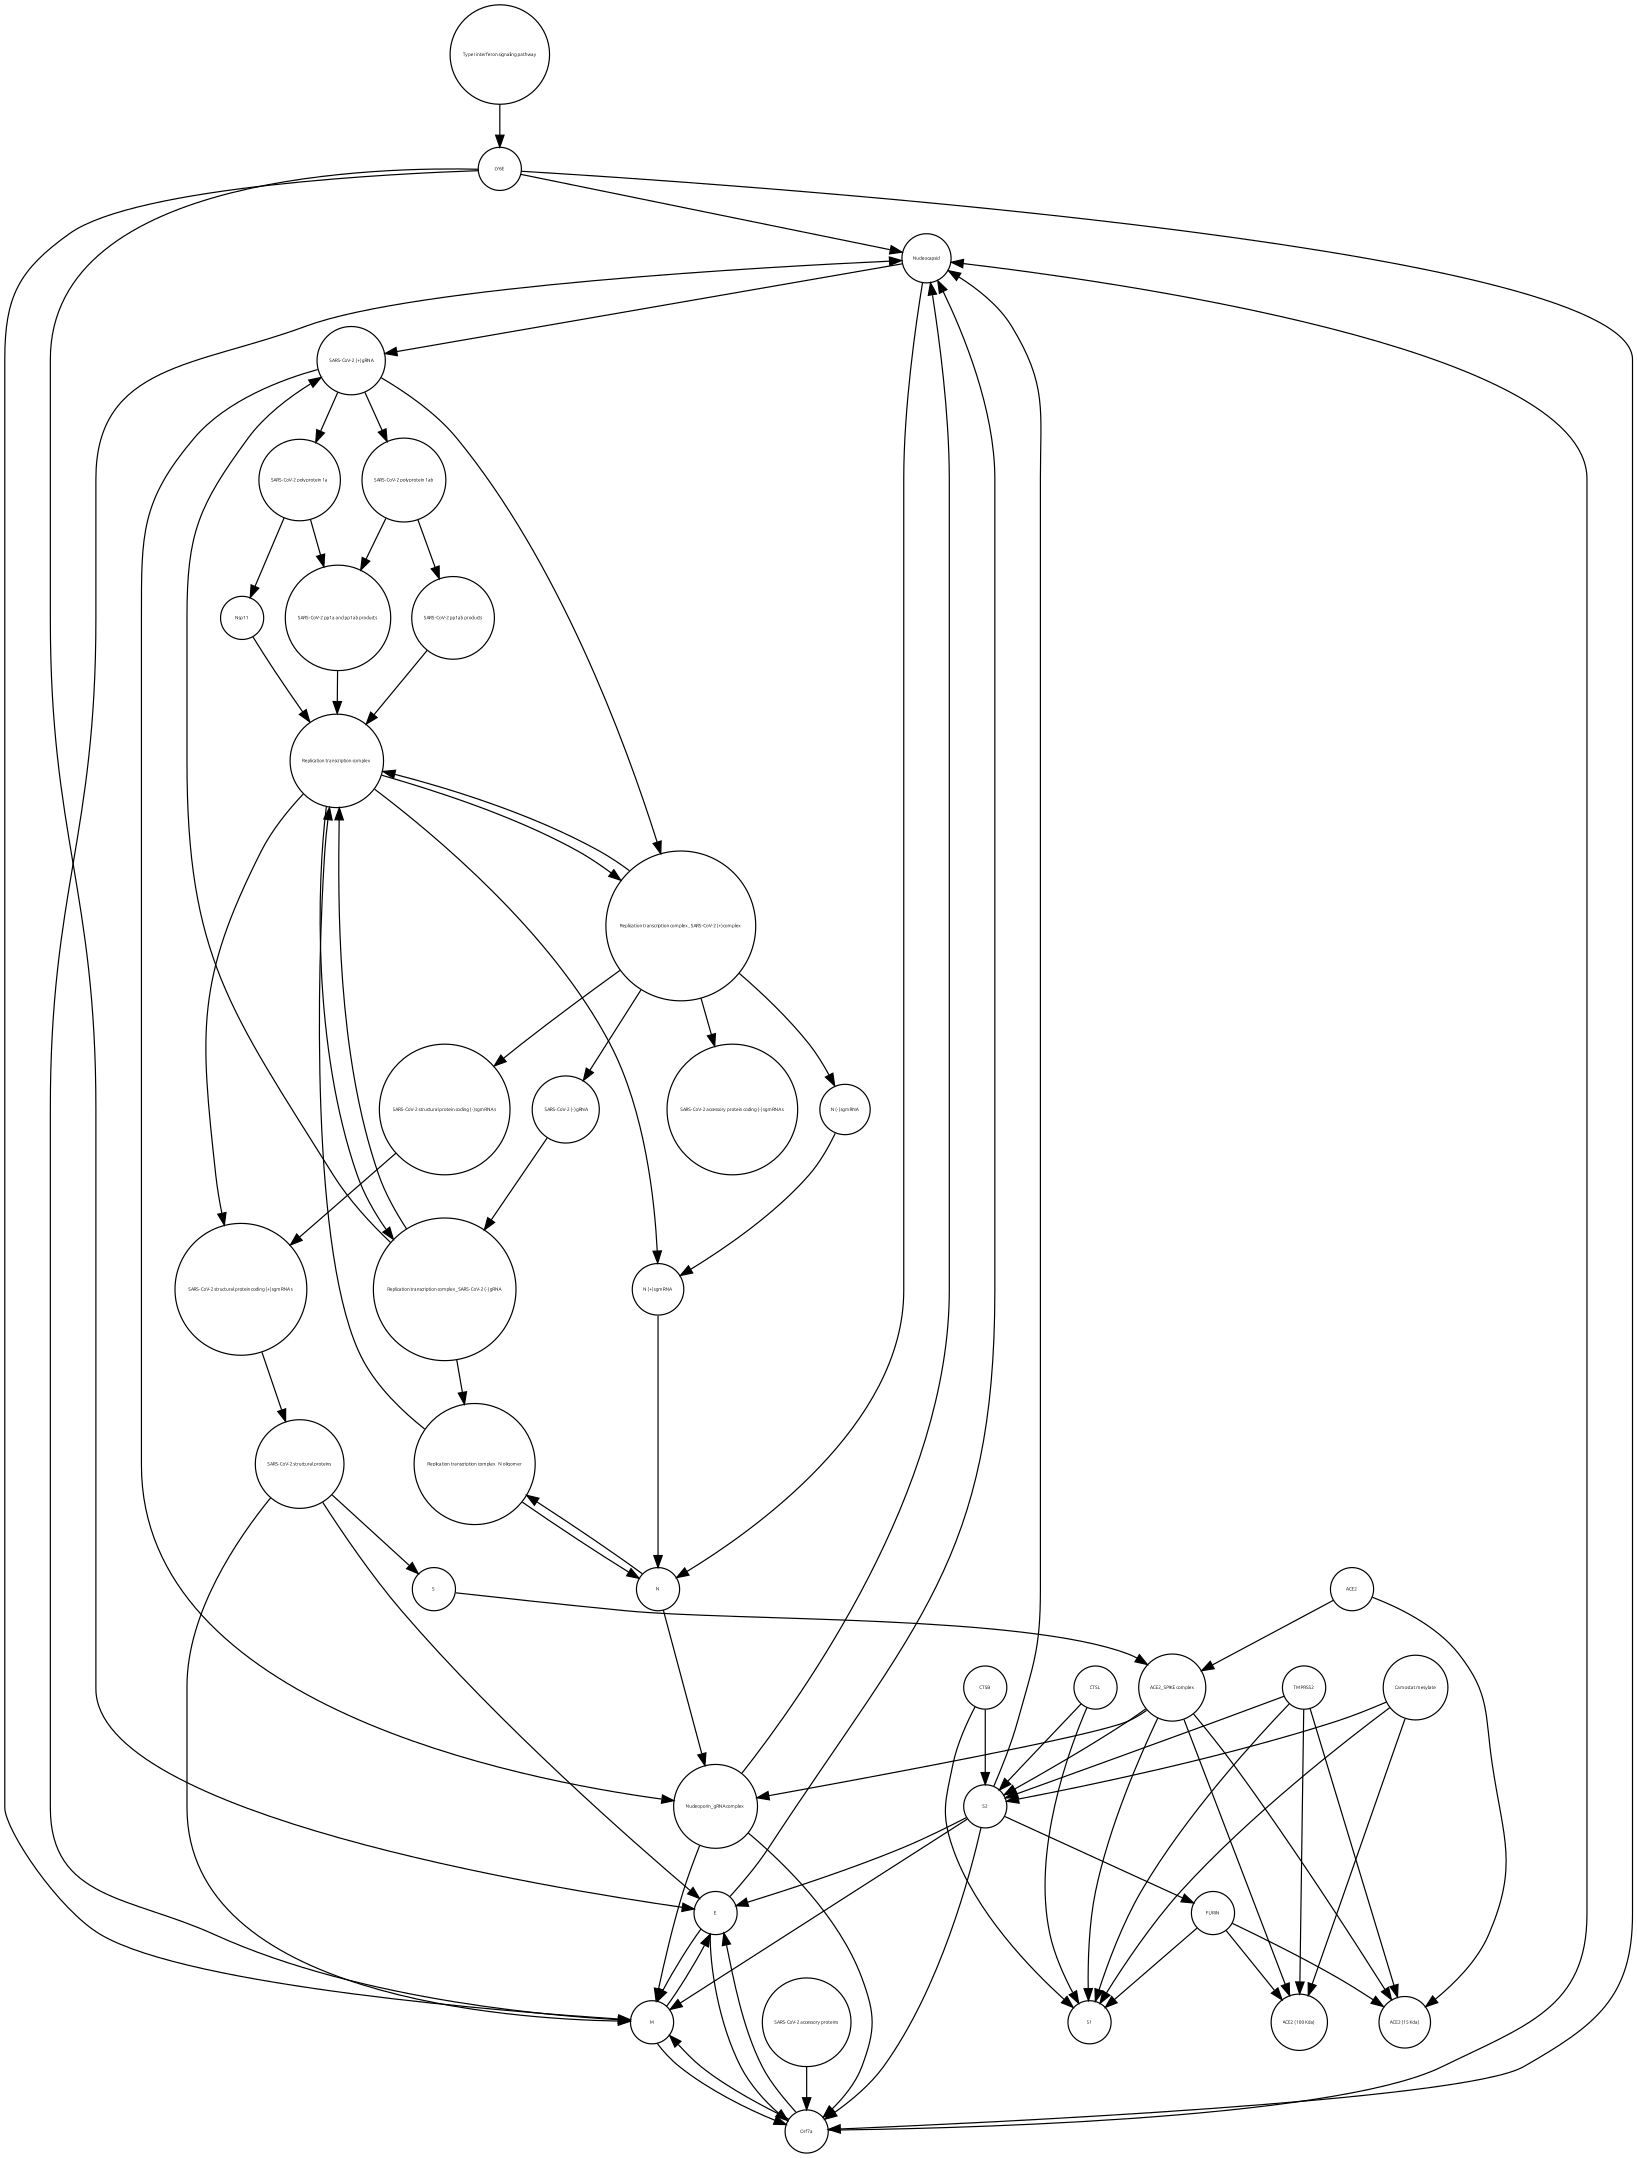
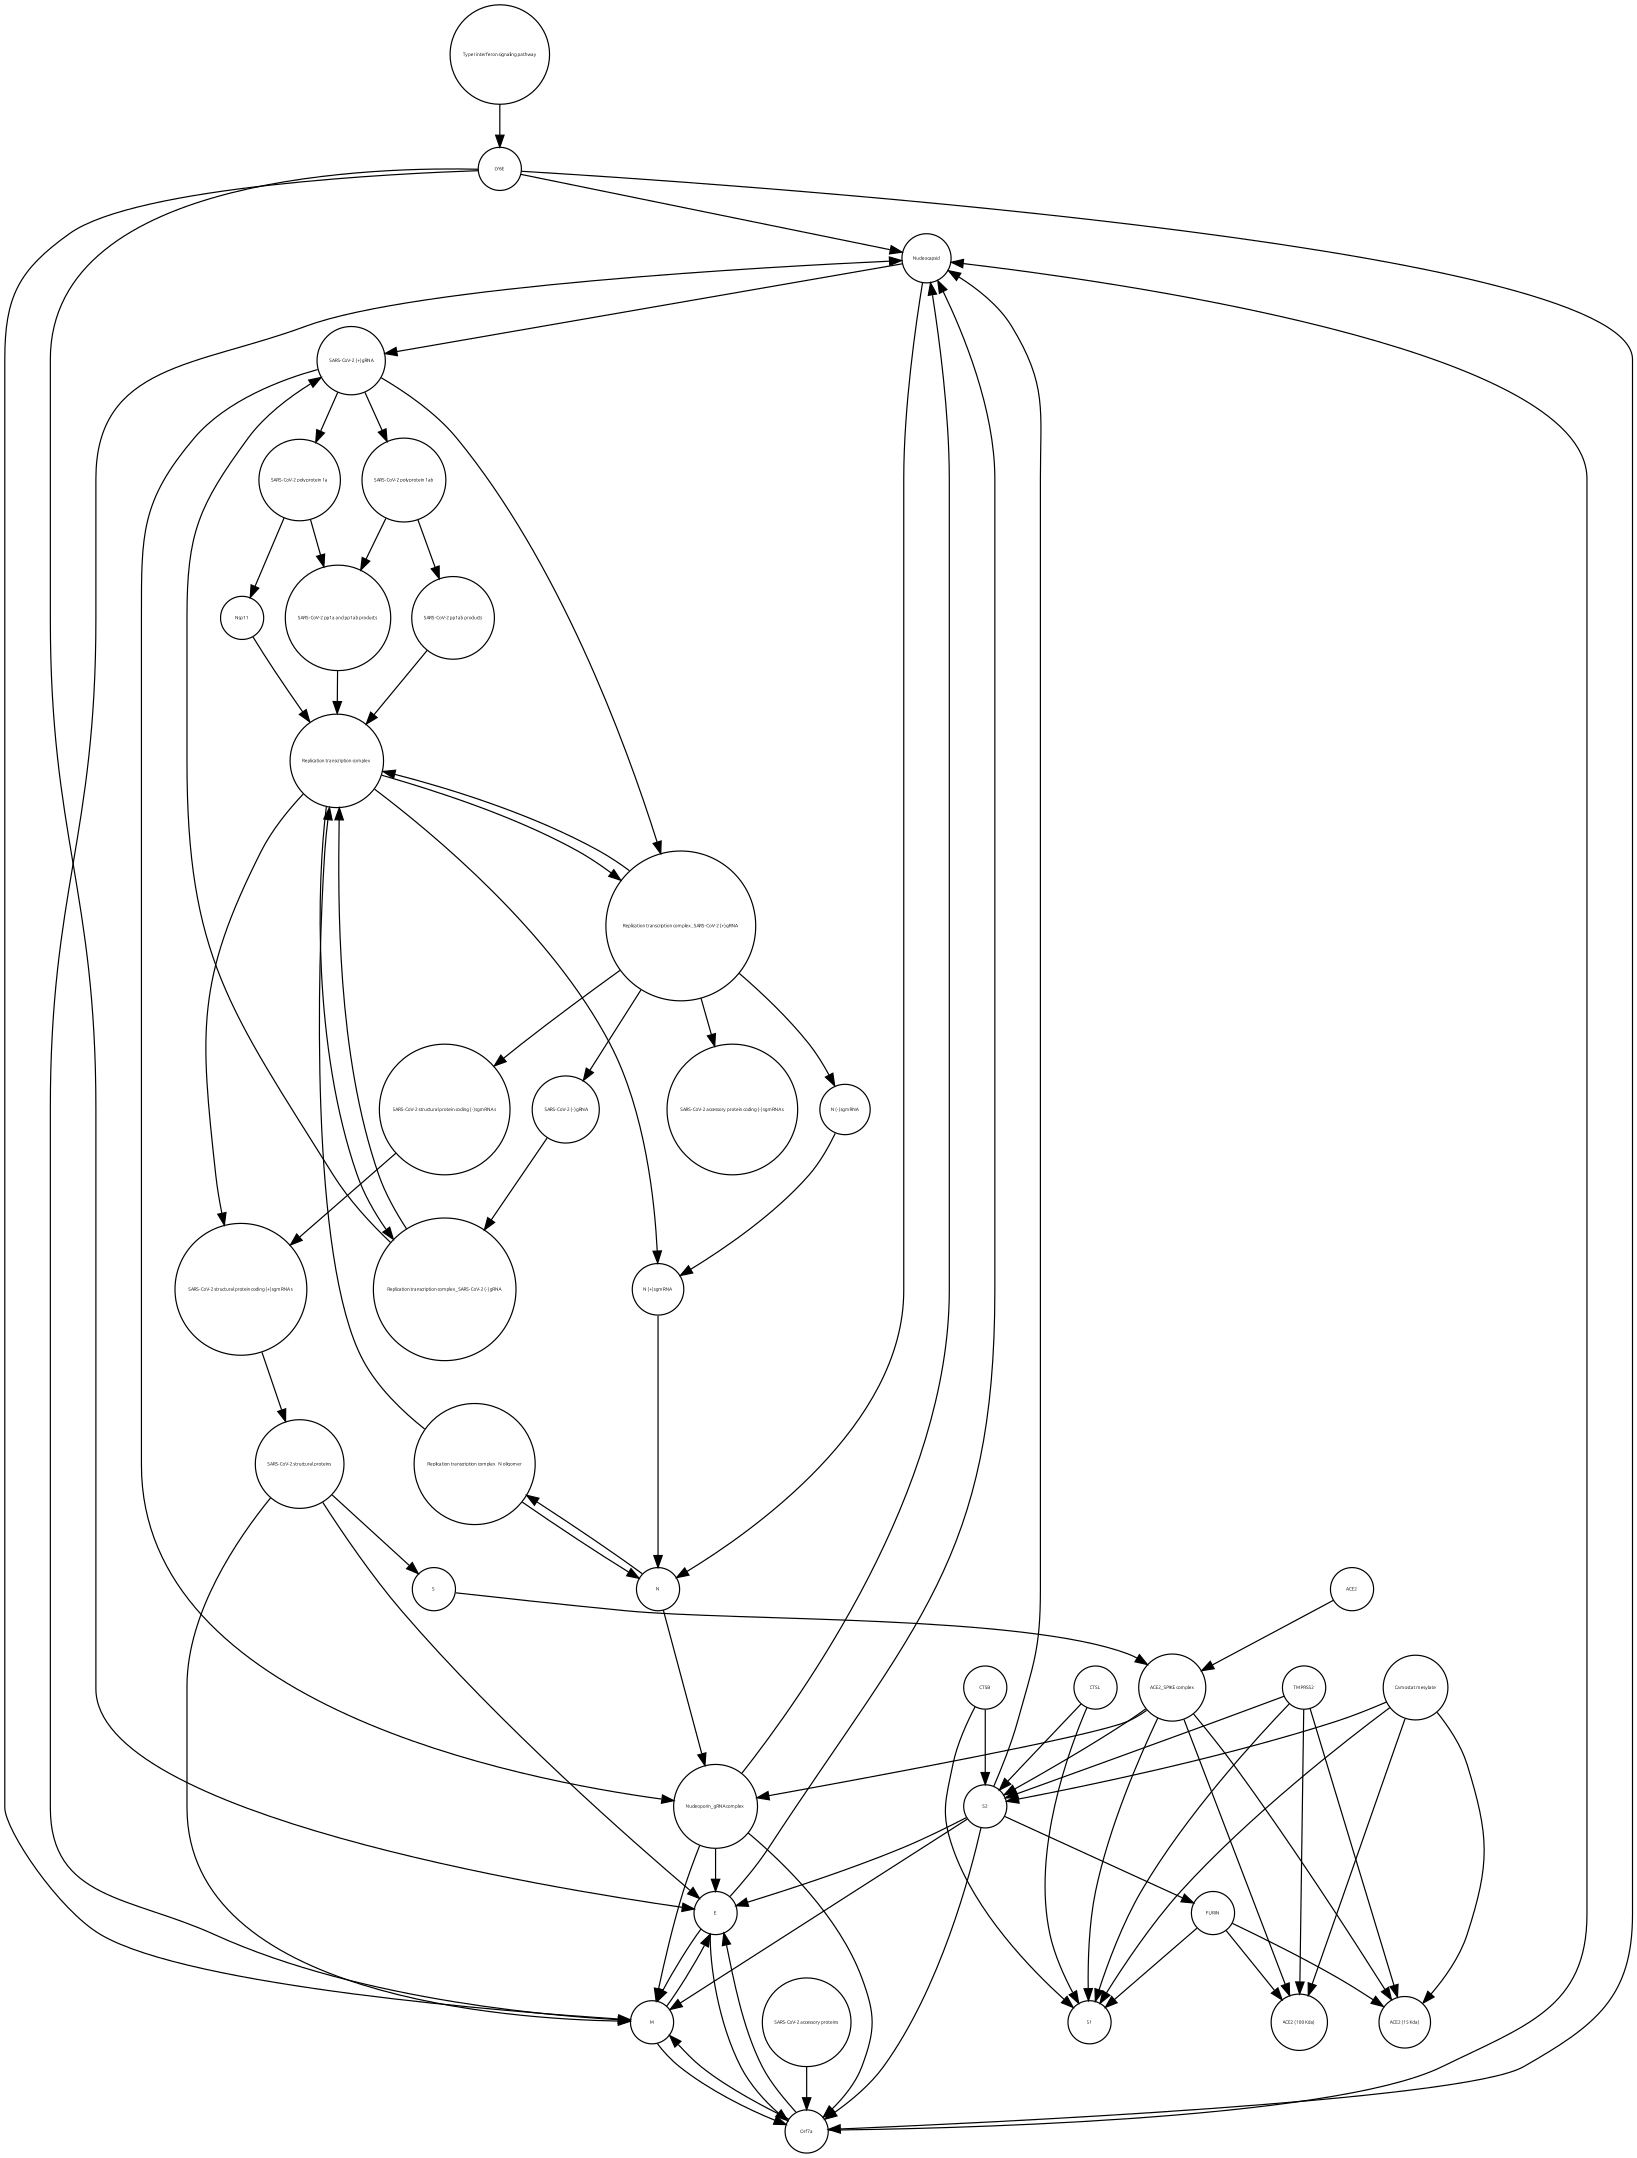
(681, 926) -> (681, 926)
(460, 1376) -> none
(1495, 1782) -> (1484, 1854)
none -> (716, 1864)
